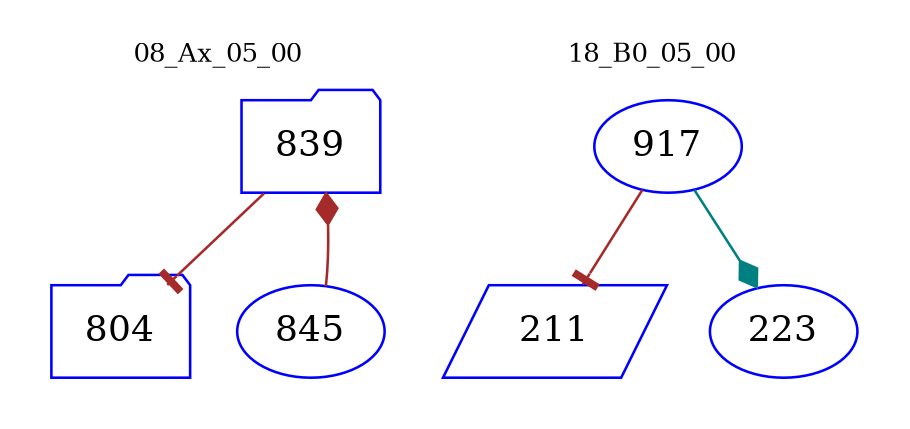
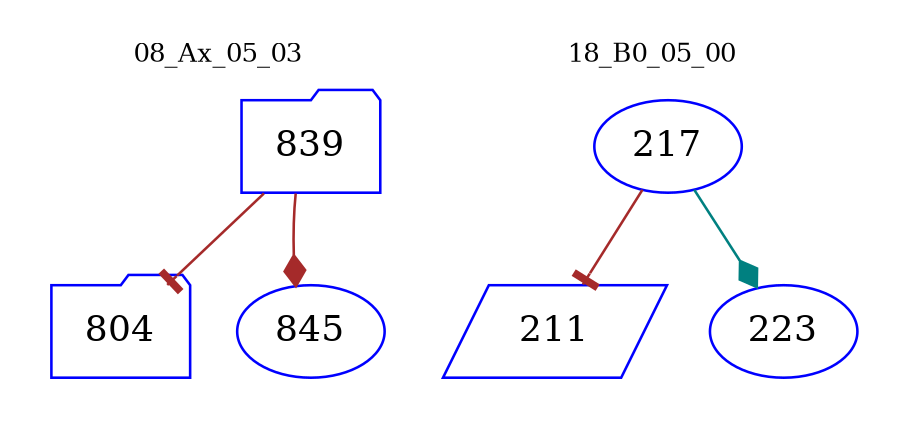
(218, 55) -> (218, 55)
(668, 146) -> (668, 146)
(328, 256) -> (294, 224)
